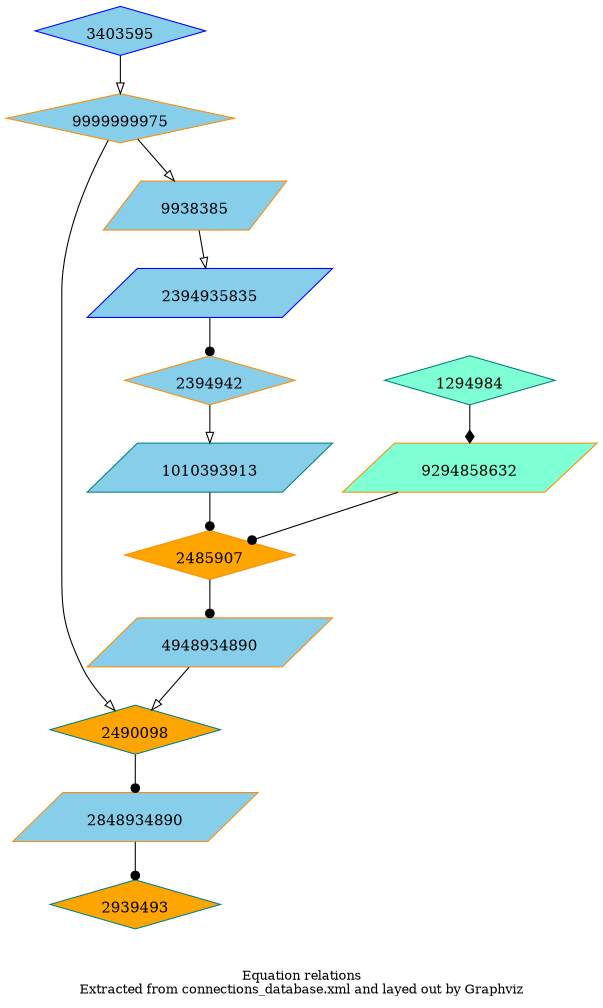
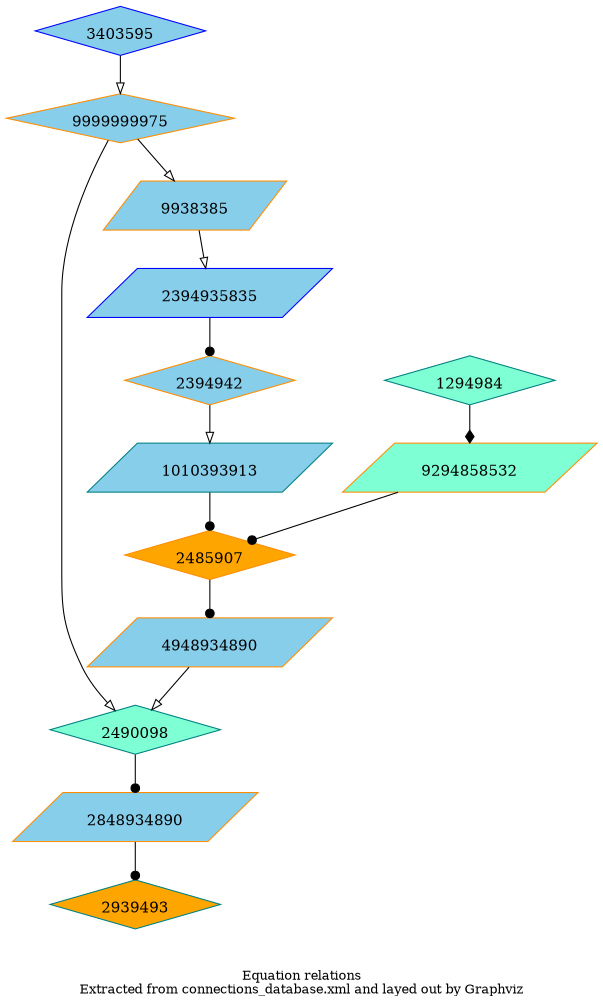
(470, 468) -> (470, 468)
(135, 730) -> (135, 730)
